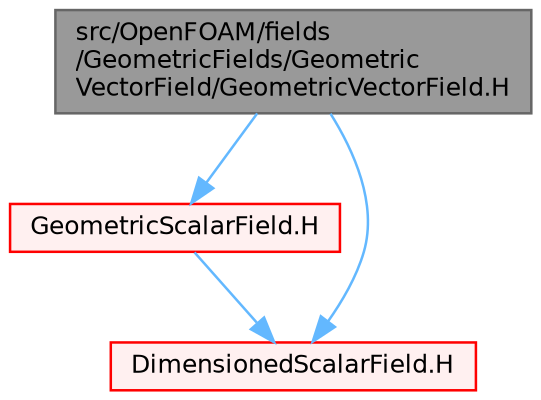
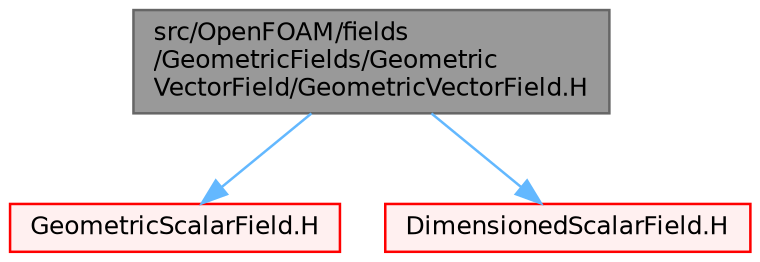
(226, 288) -> none
